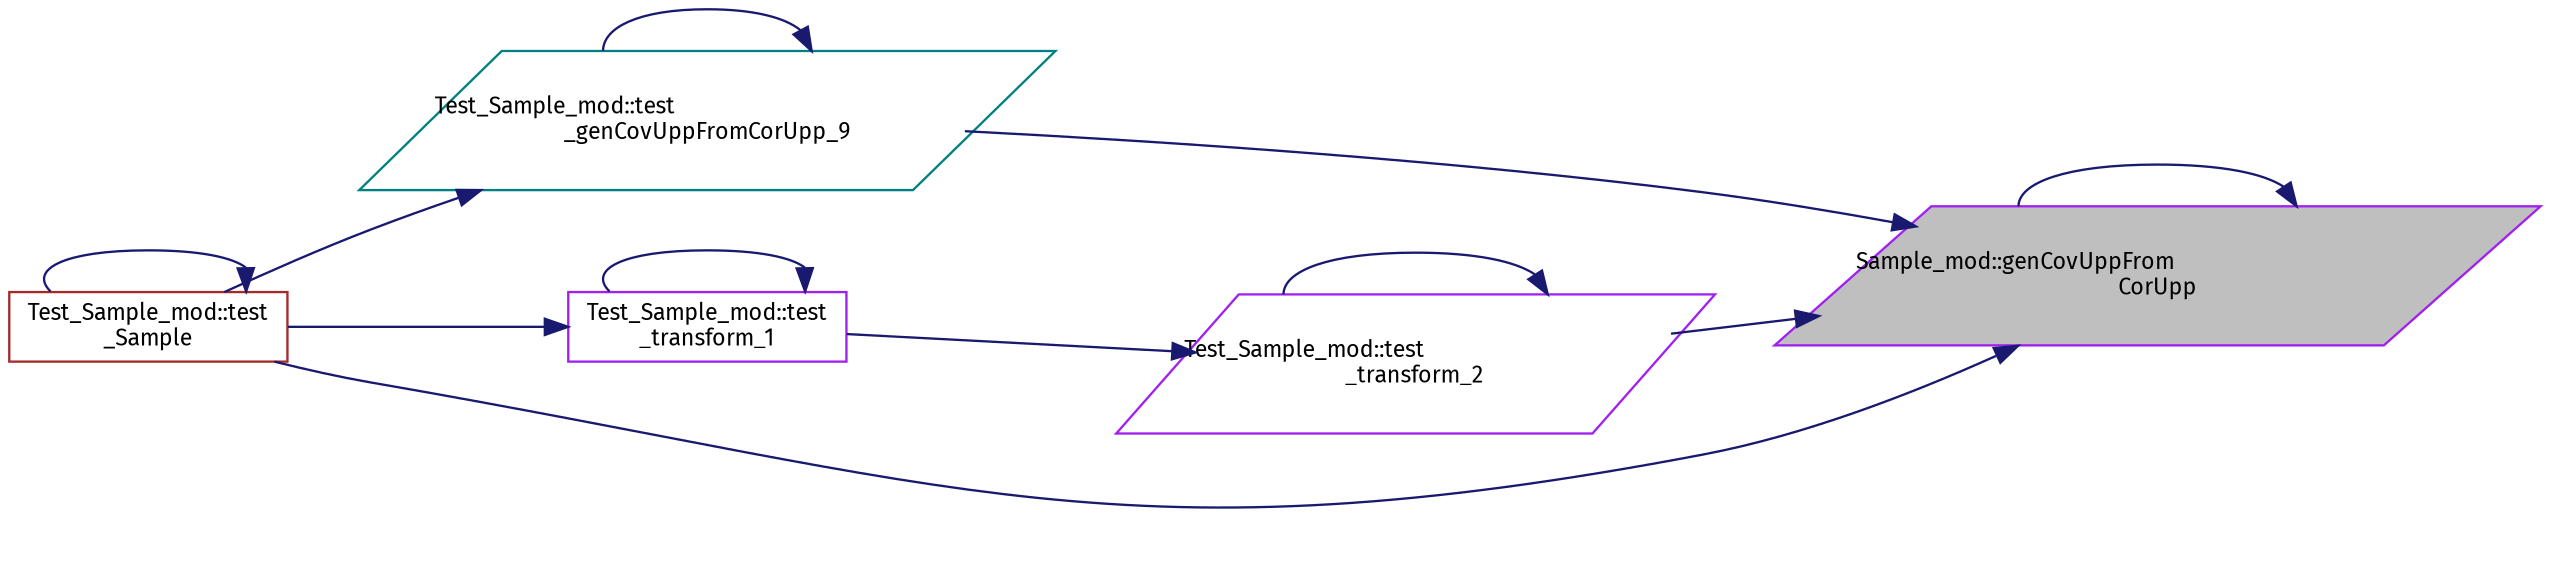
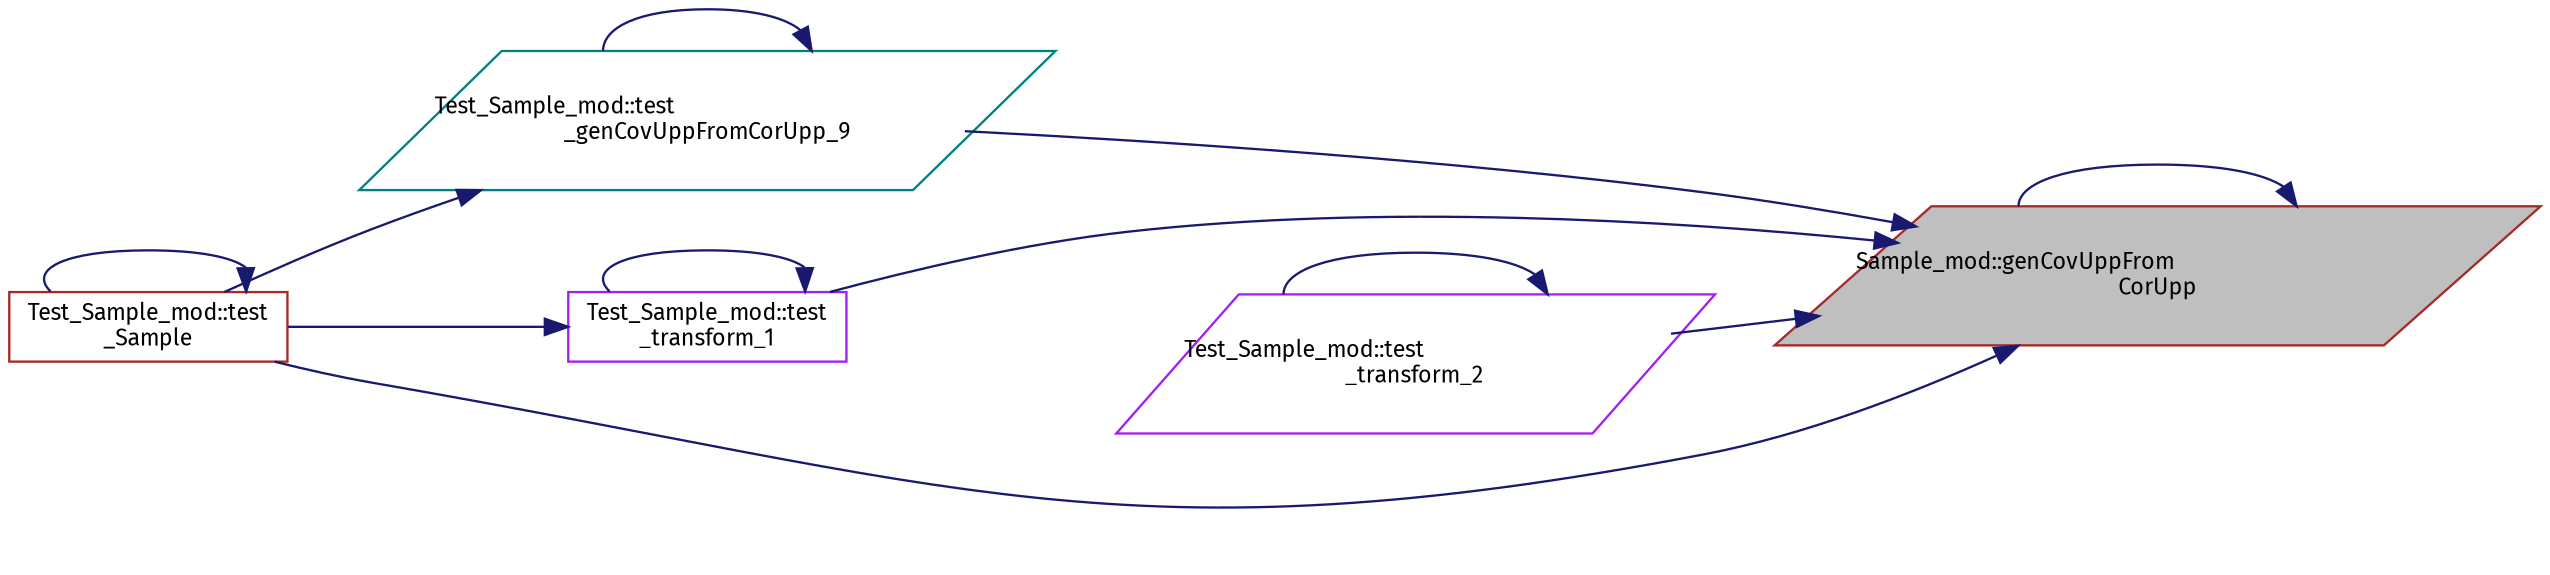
(2158, 276) -> (2158, 276)
(1009, 343) -> (1349, 218)
